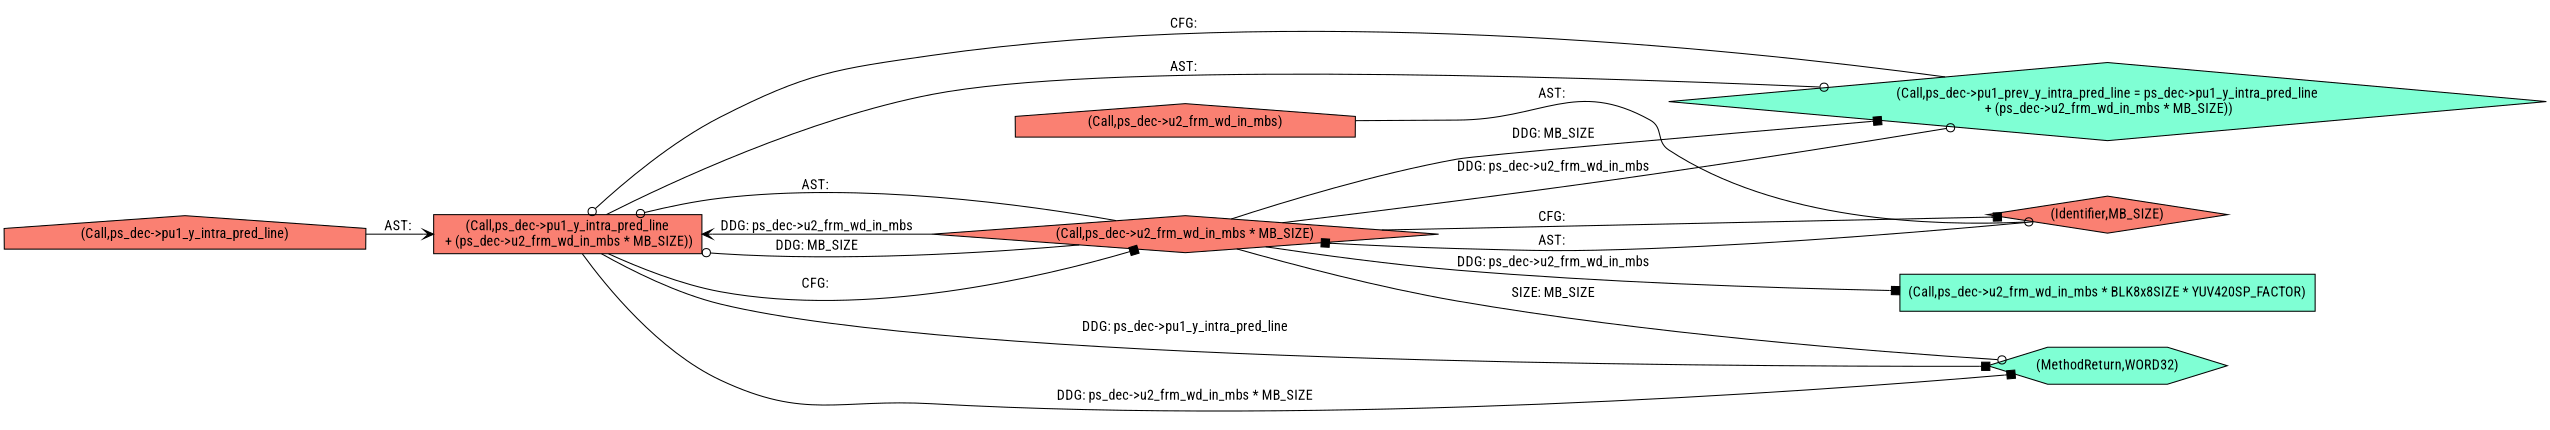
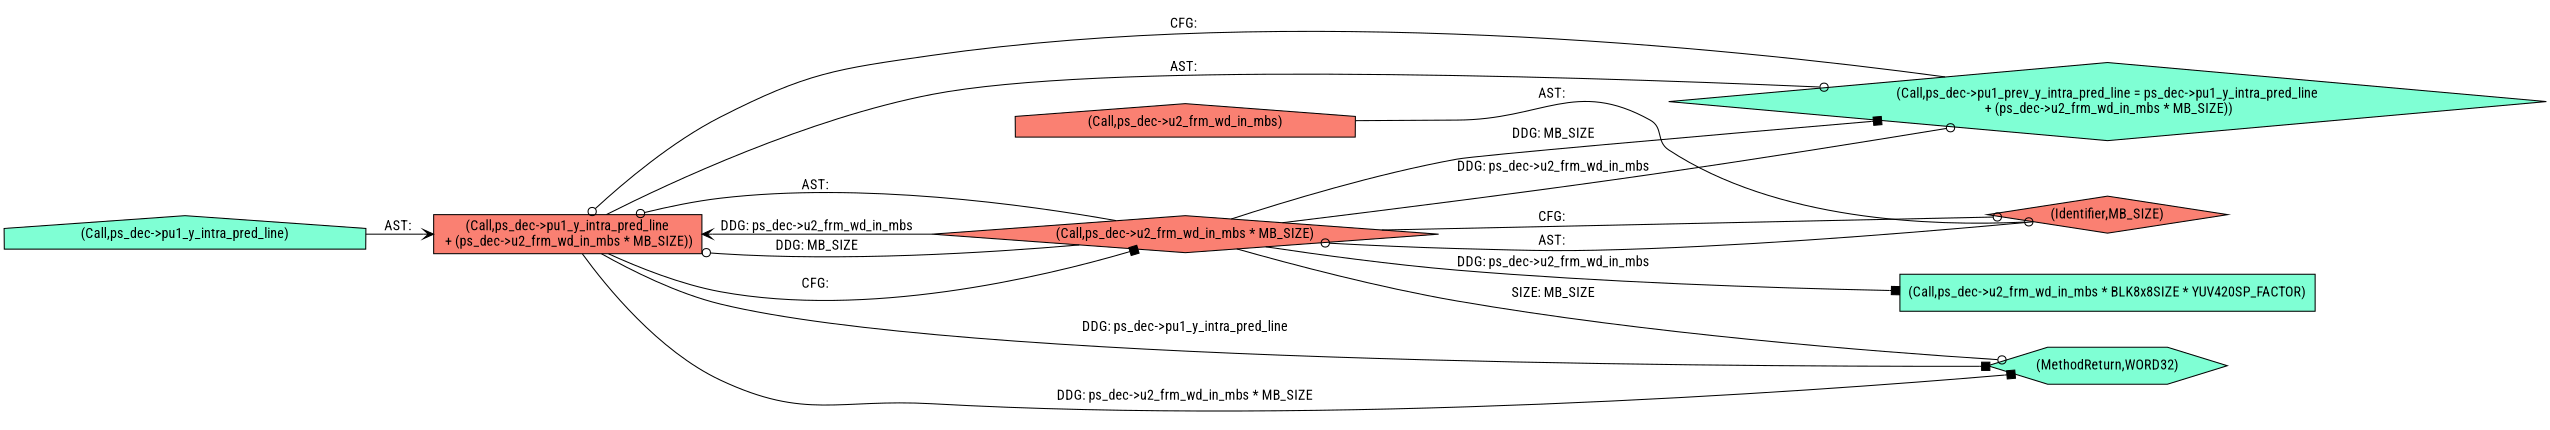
(1687, 224) -> (1687, 224)
(185, 234) -> (185, 234)
(1682, 247) -> (1682, 247)
